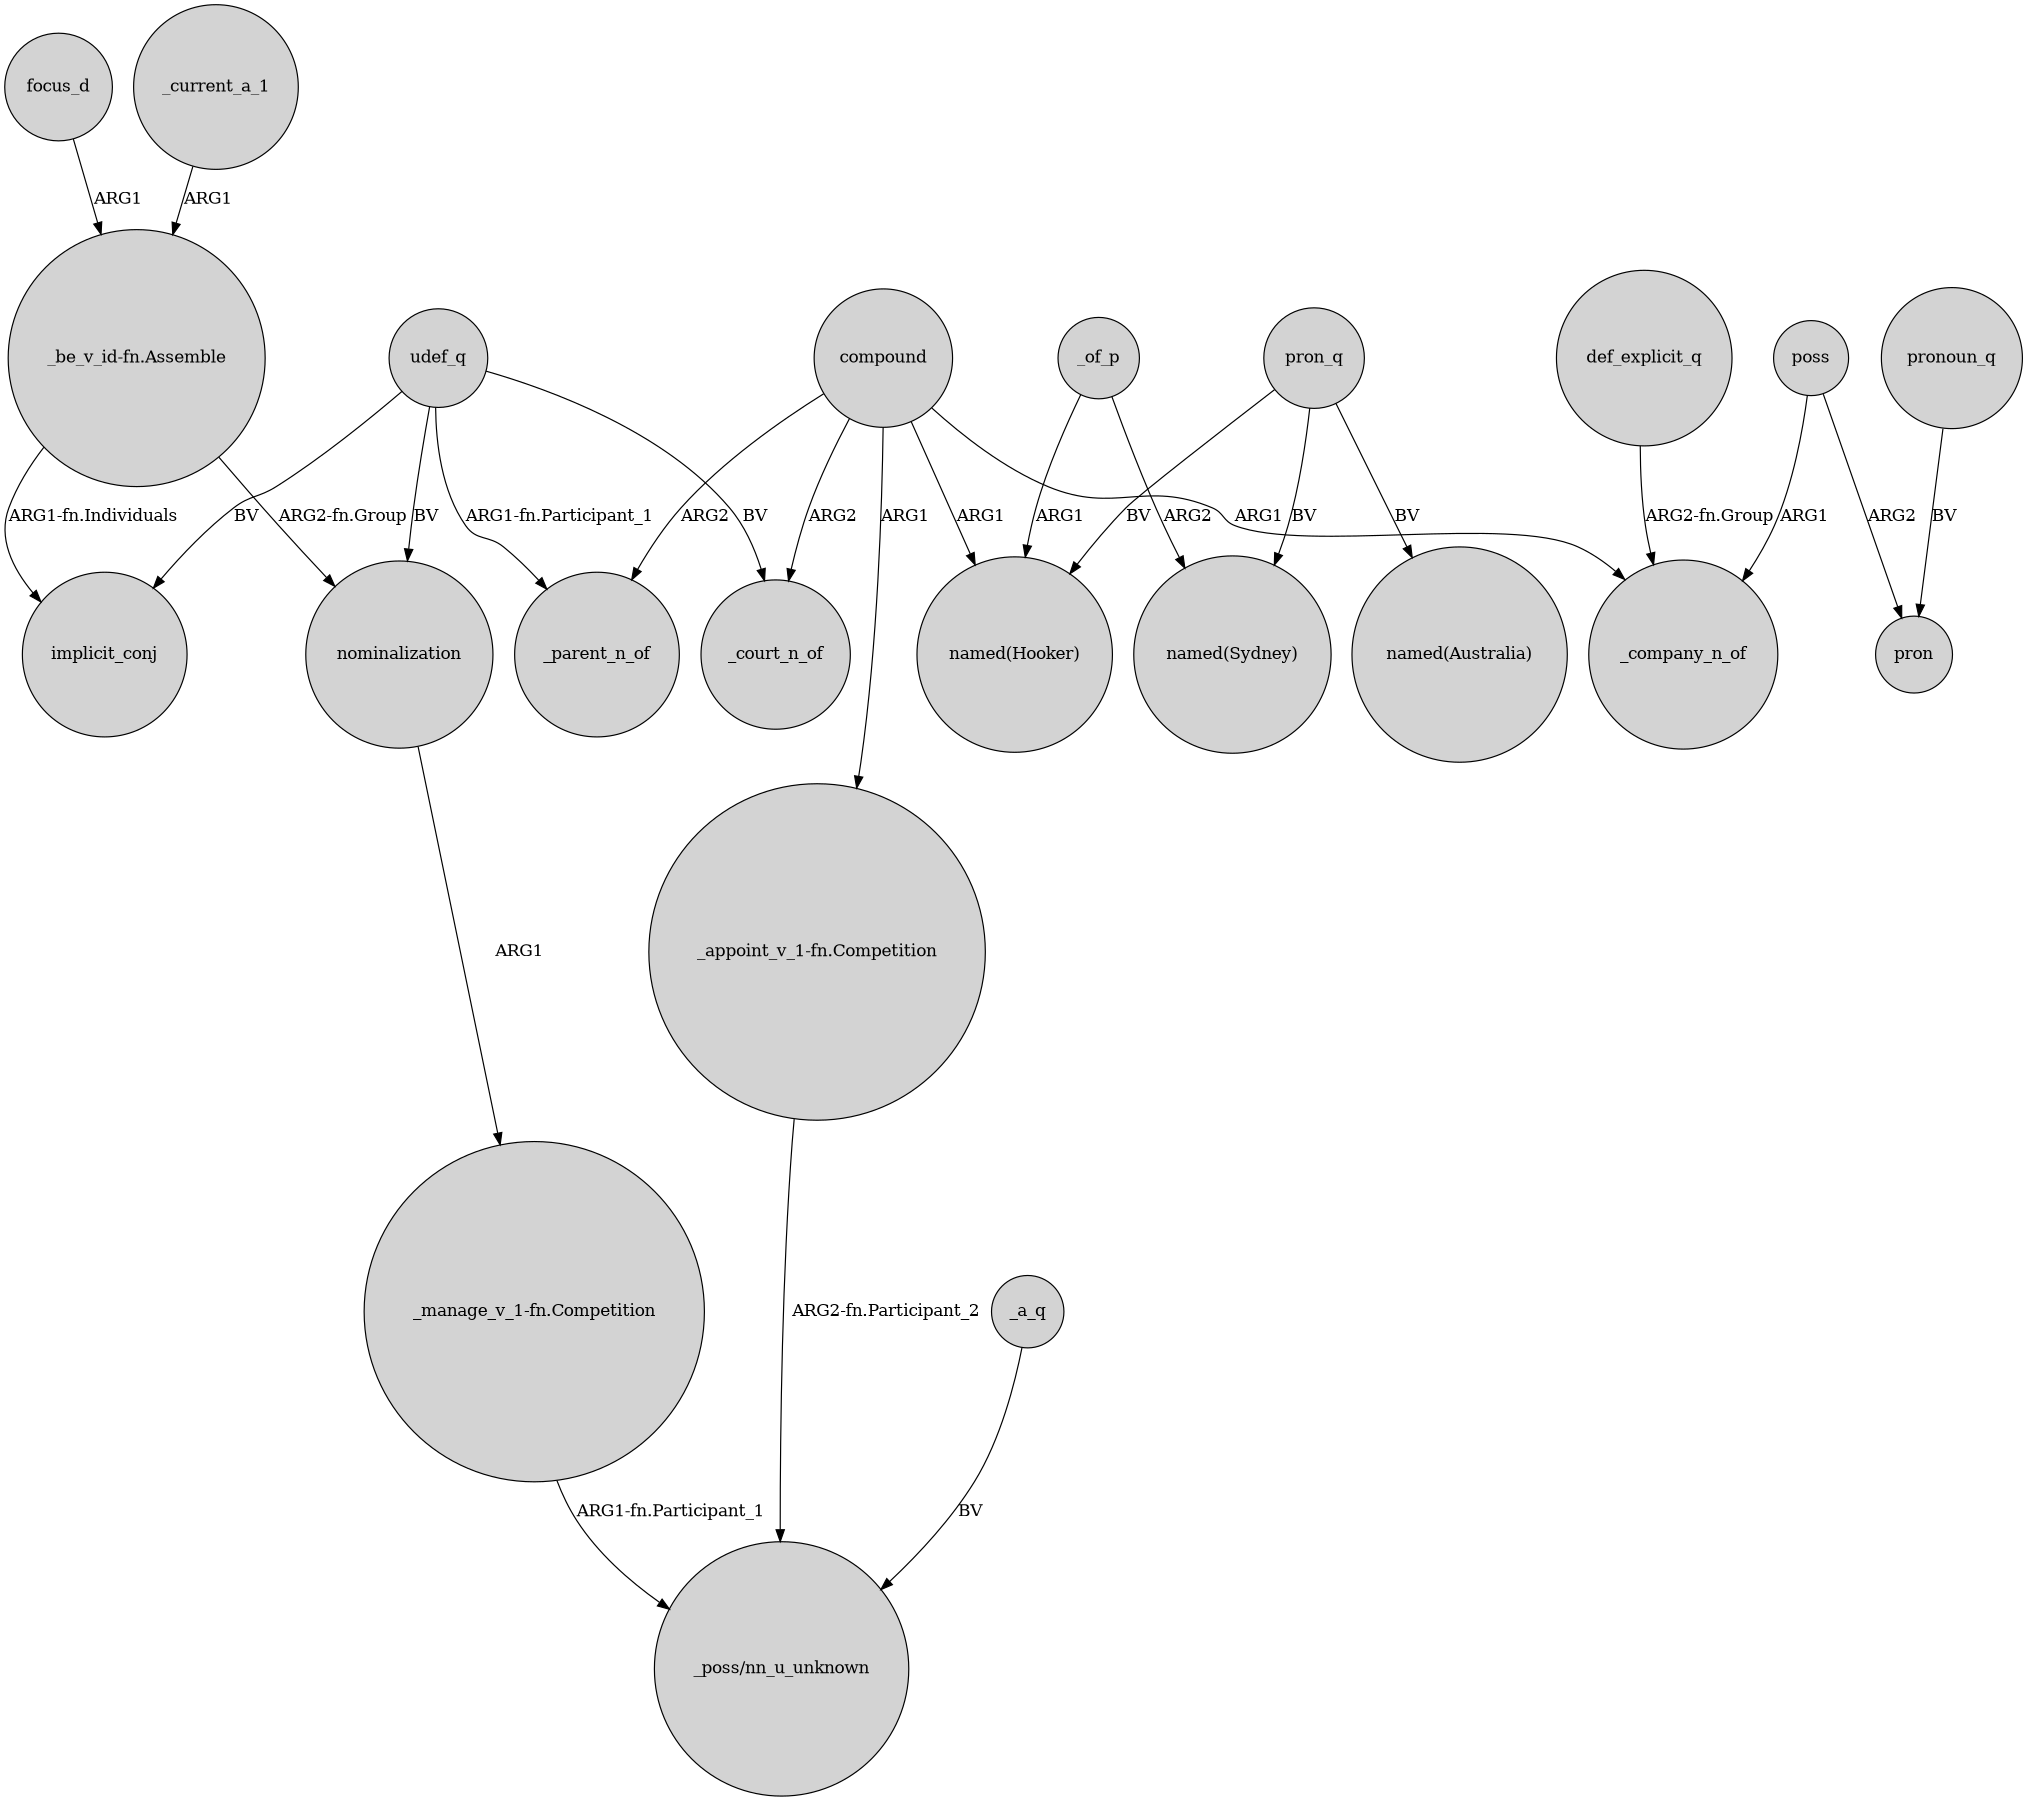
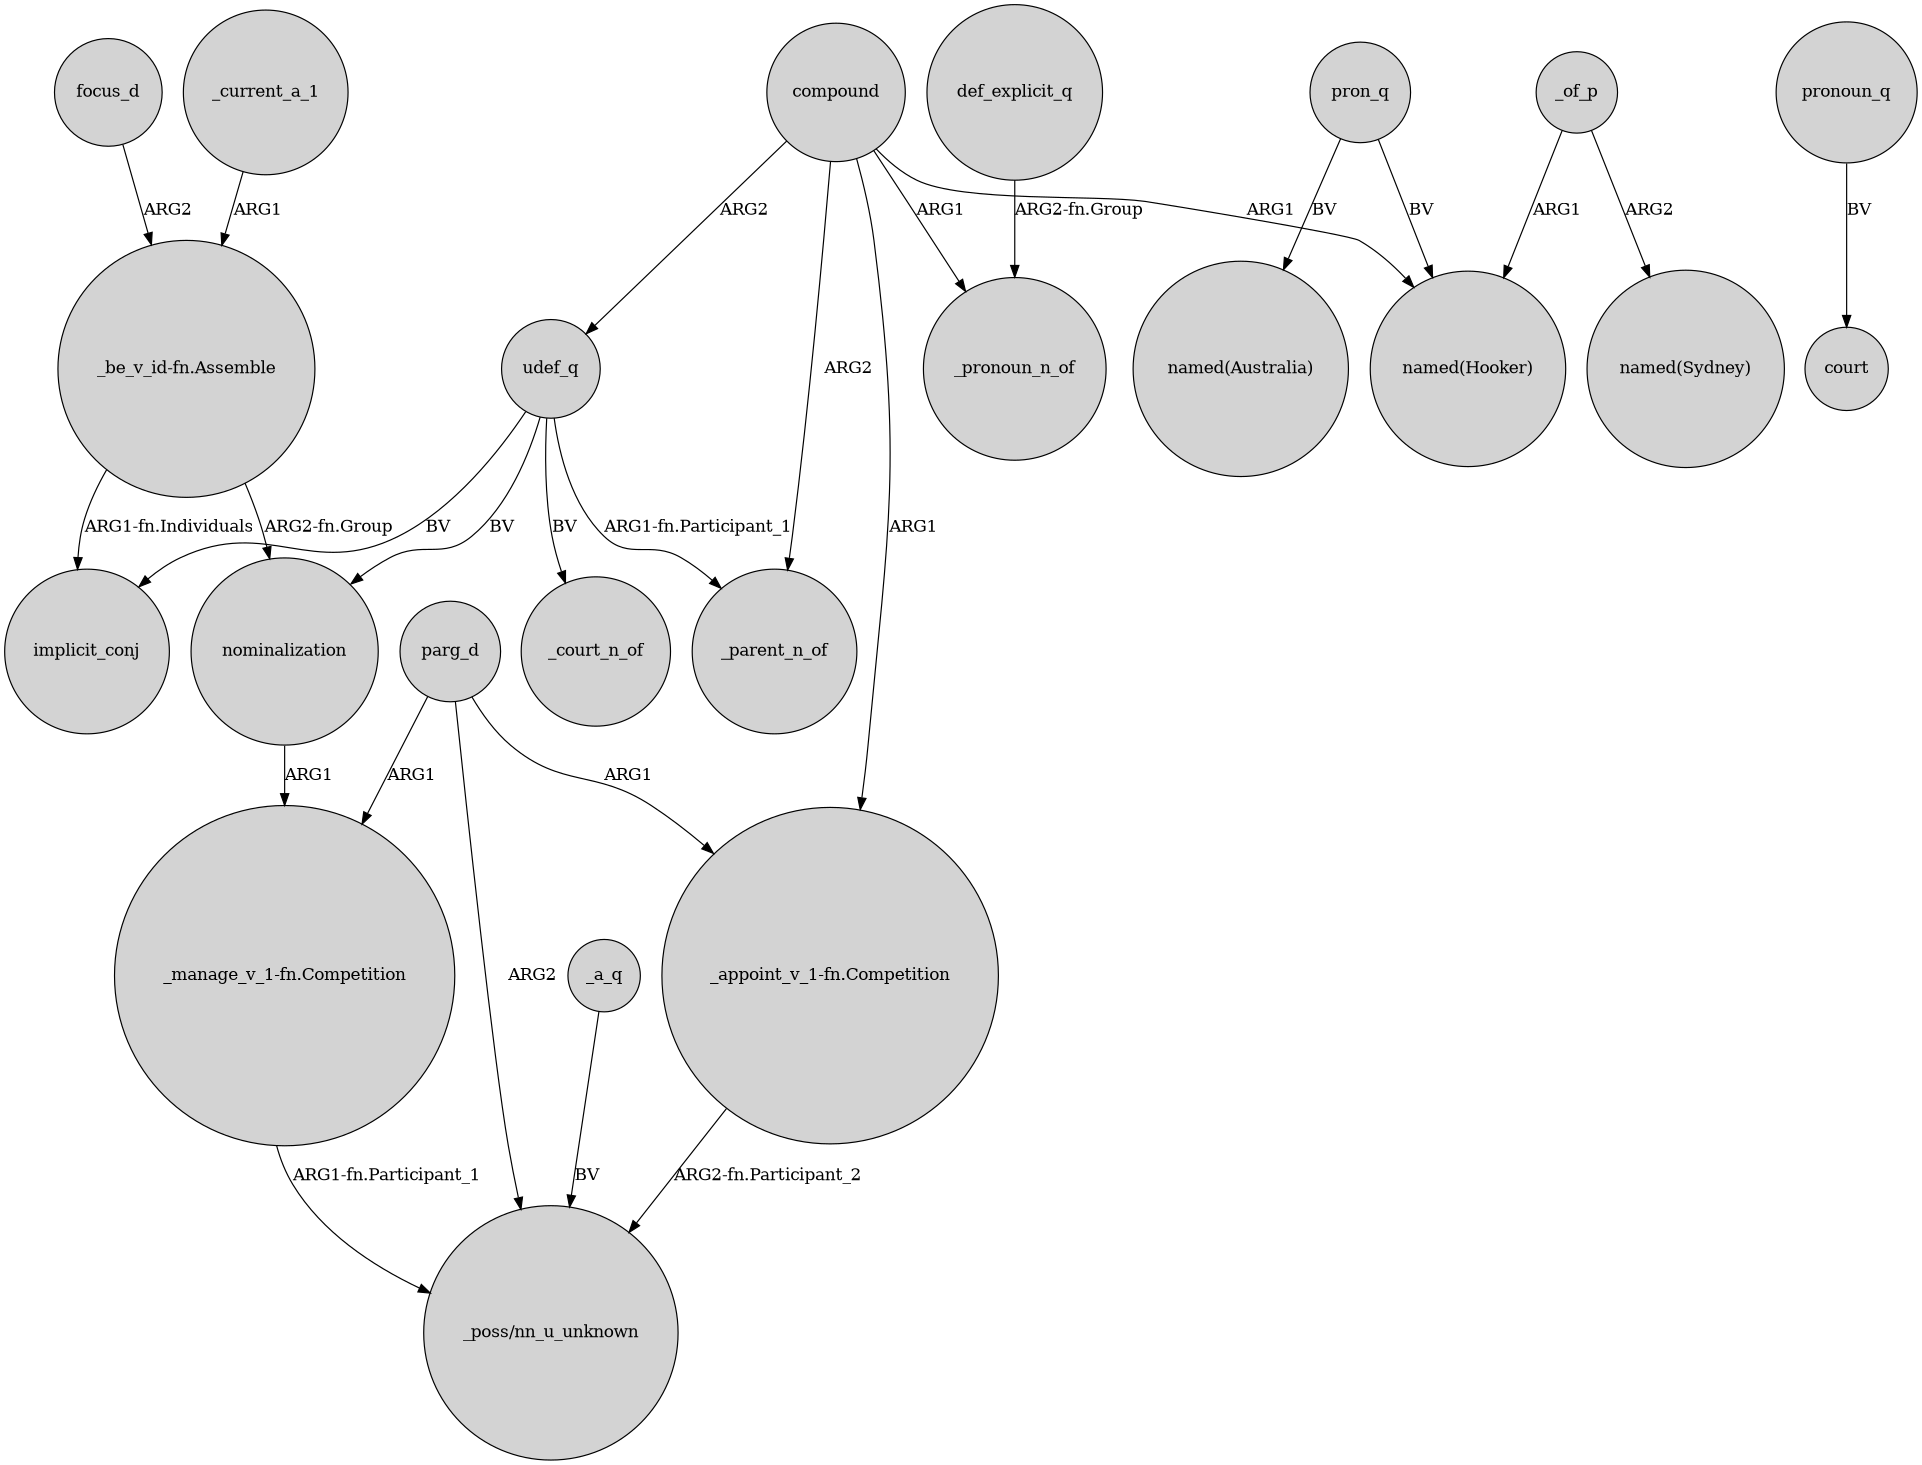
(118, 200) -> (168, 210)
(1811, 358) -> none
(1299, 482) -> none
(815, 492) -> (691, 233)
none -> (450, 651)
(1683, 655) -> (1015, 369)
(1914, 655) -> (1847, 369)
